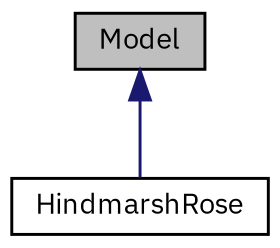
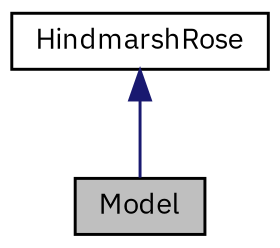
(140, 139) -> (140, 139)
